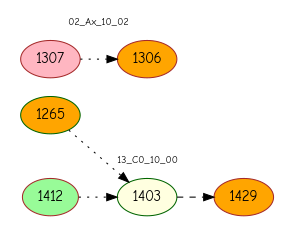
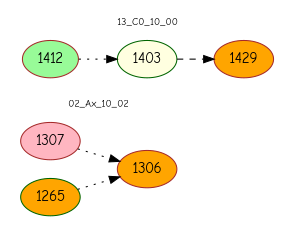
(100, 157) -> (94, 185)
